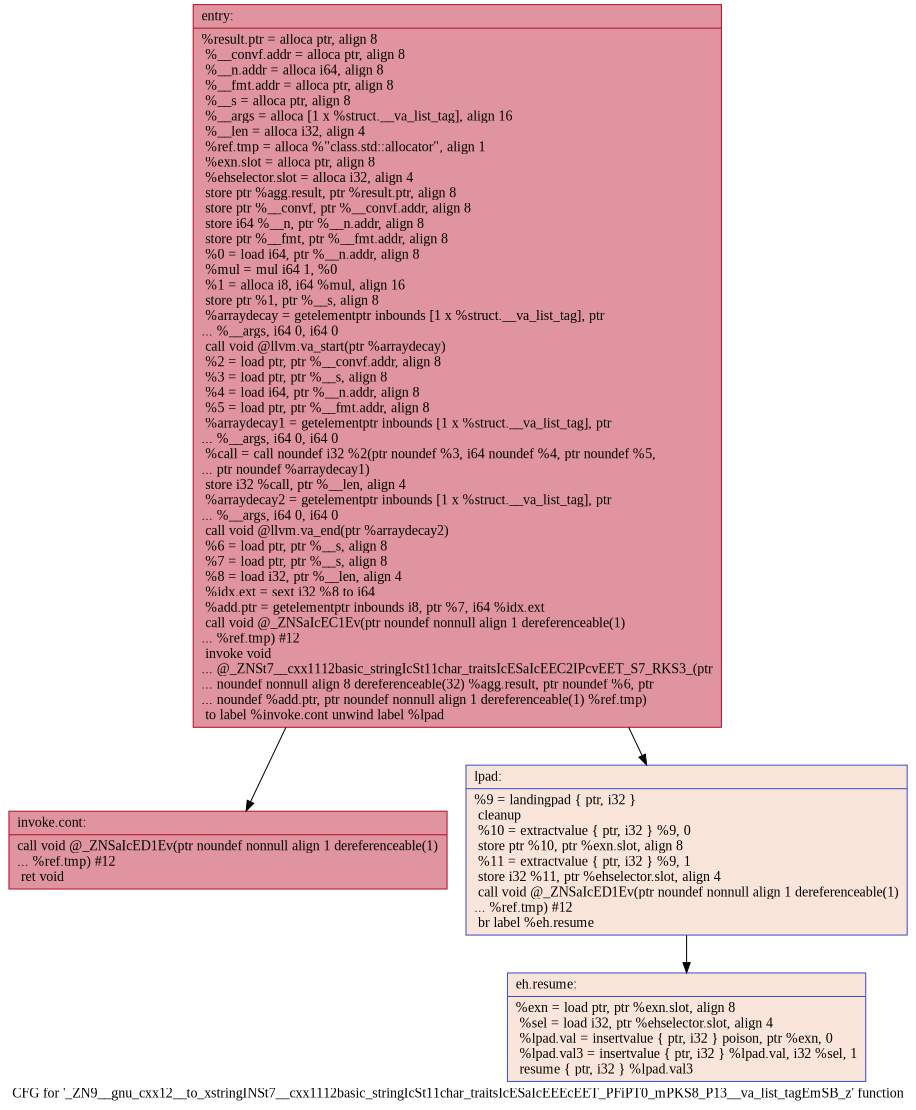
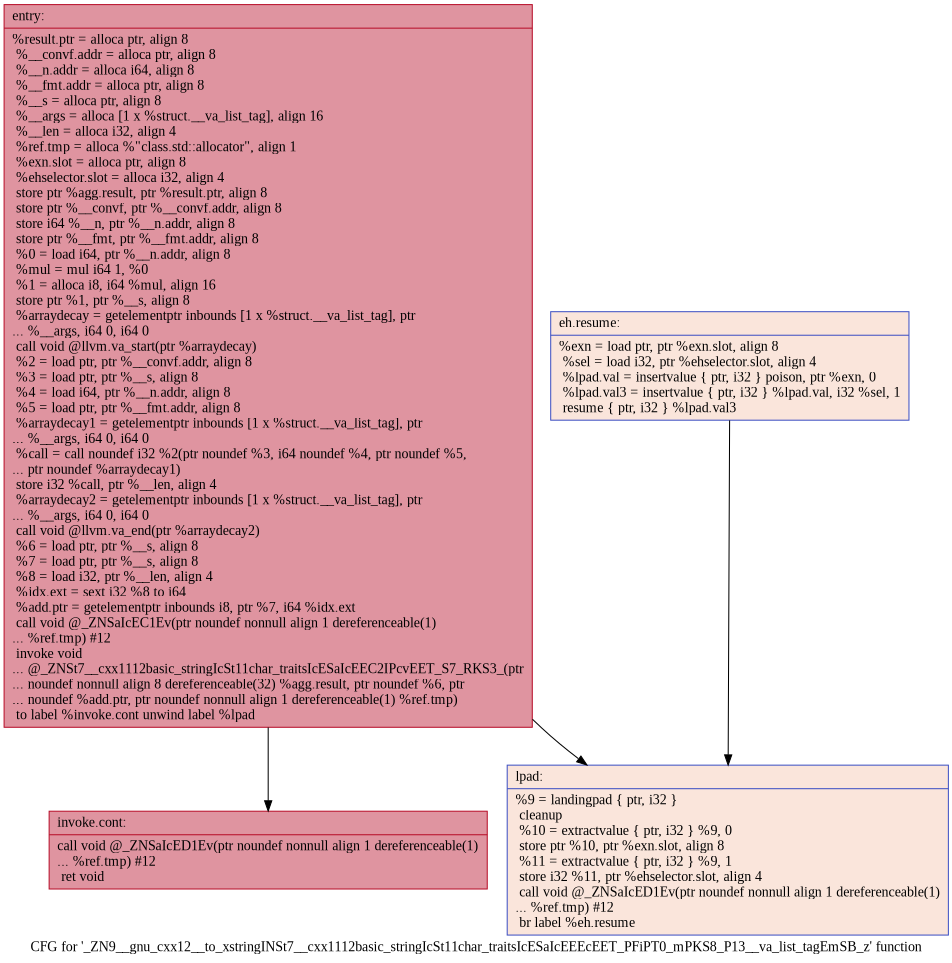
(687, 949) -> (729, 588)
